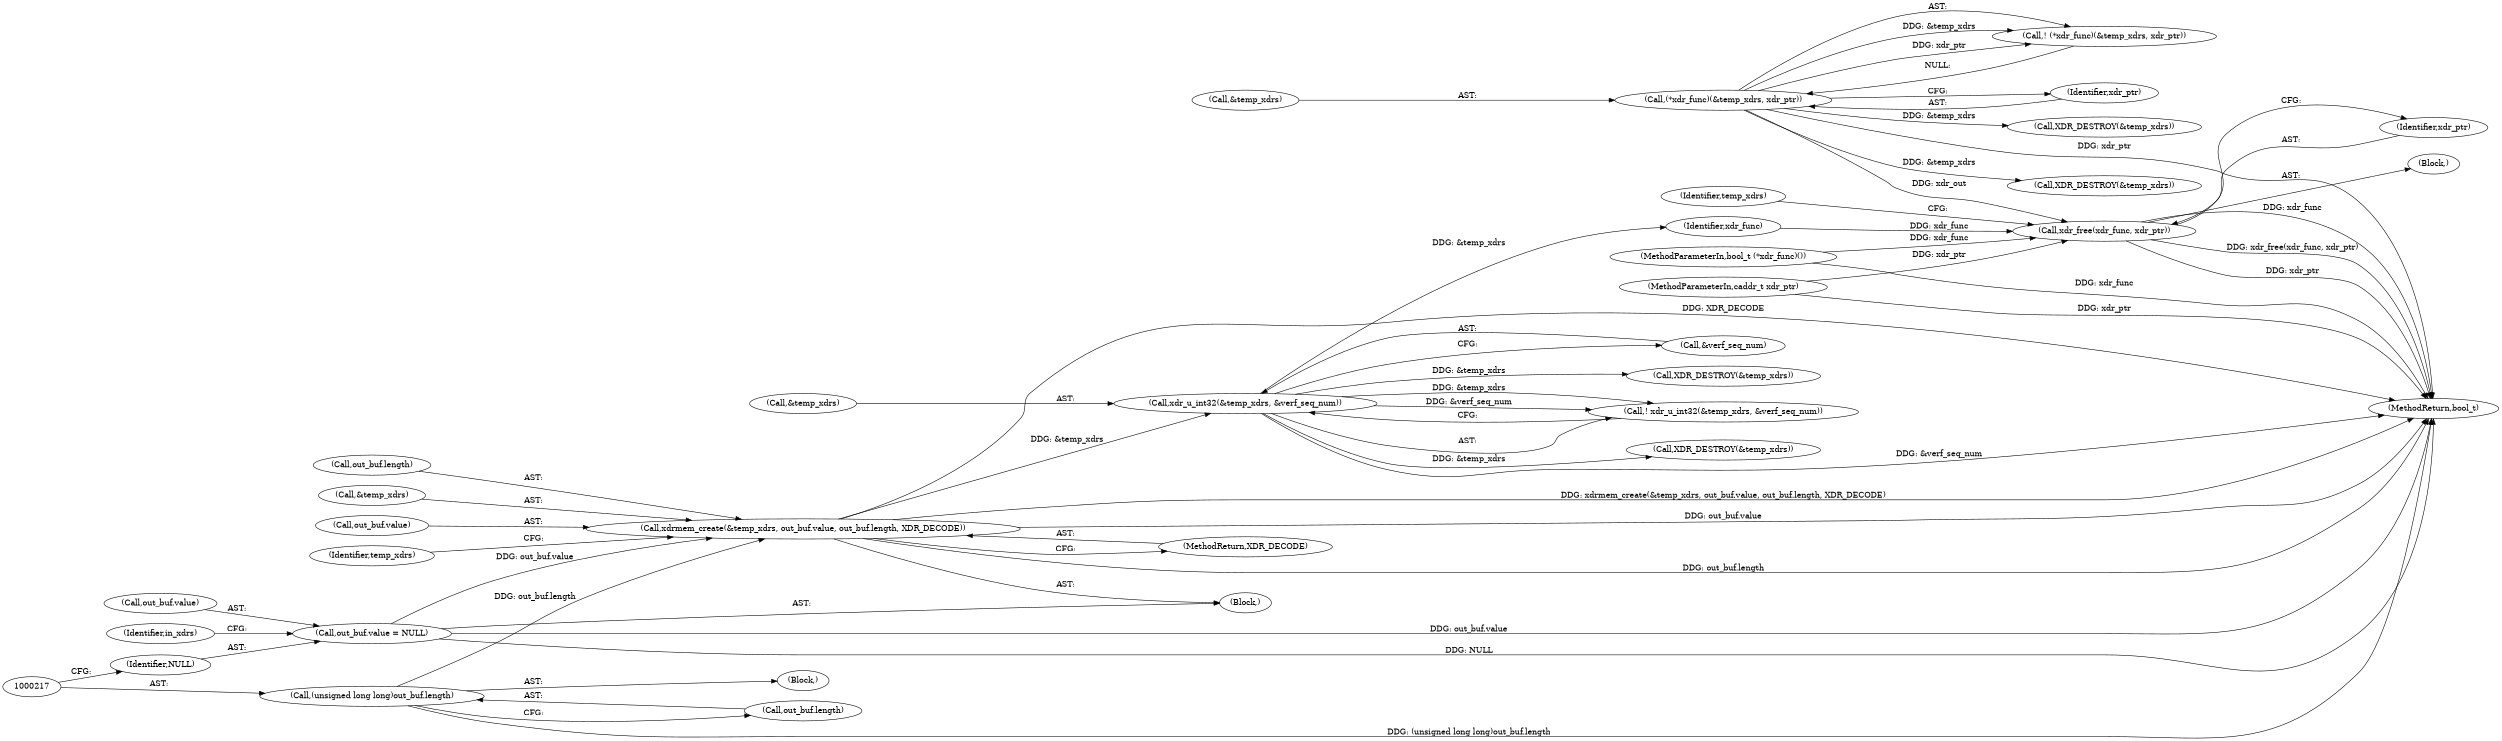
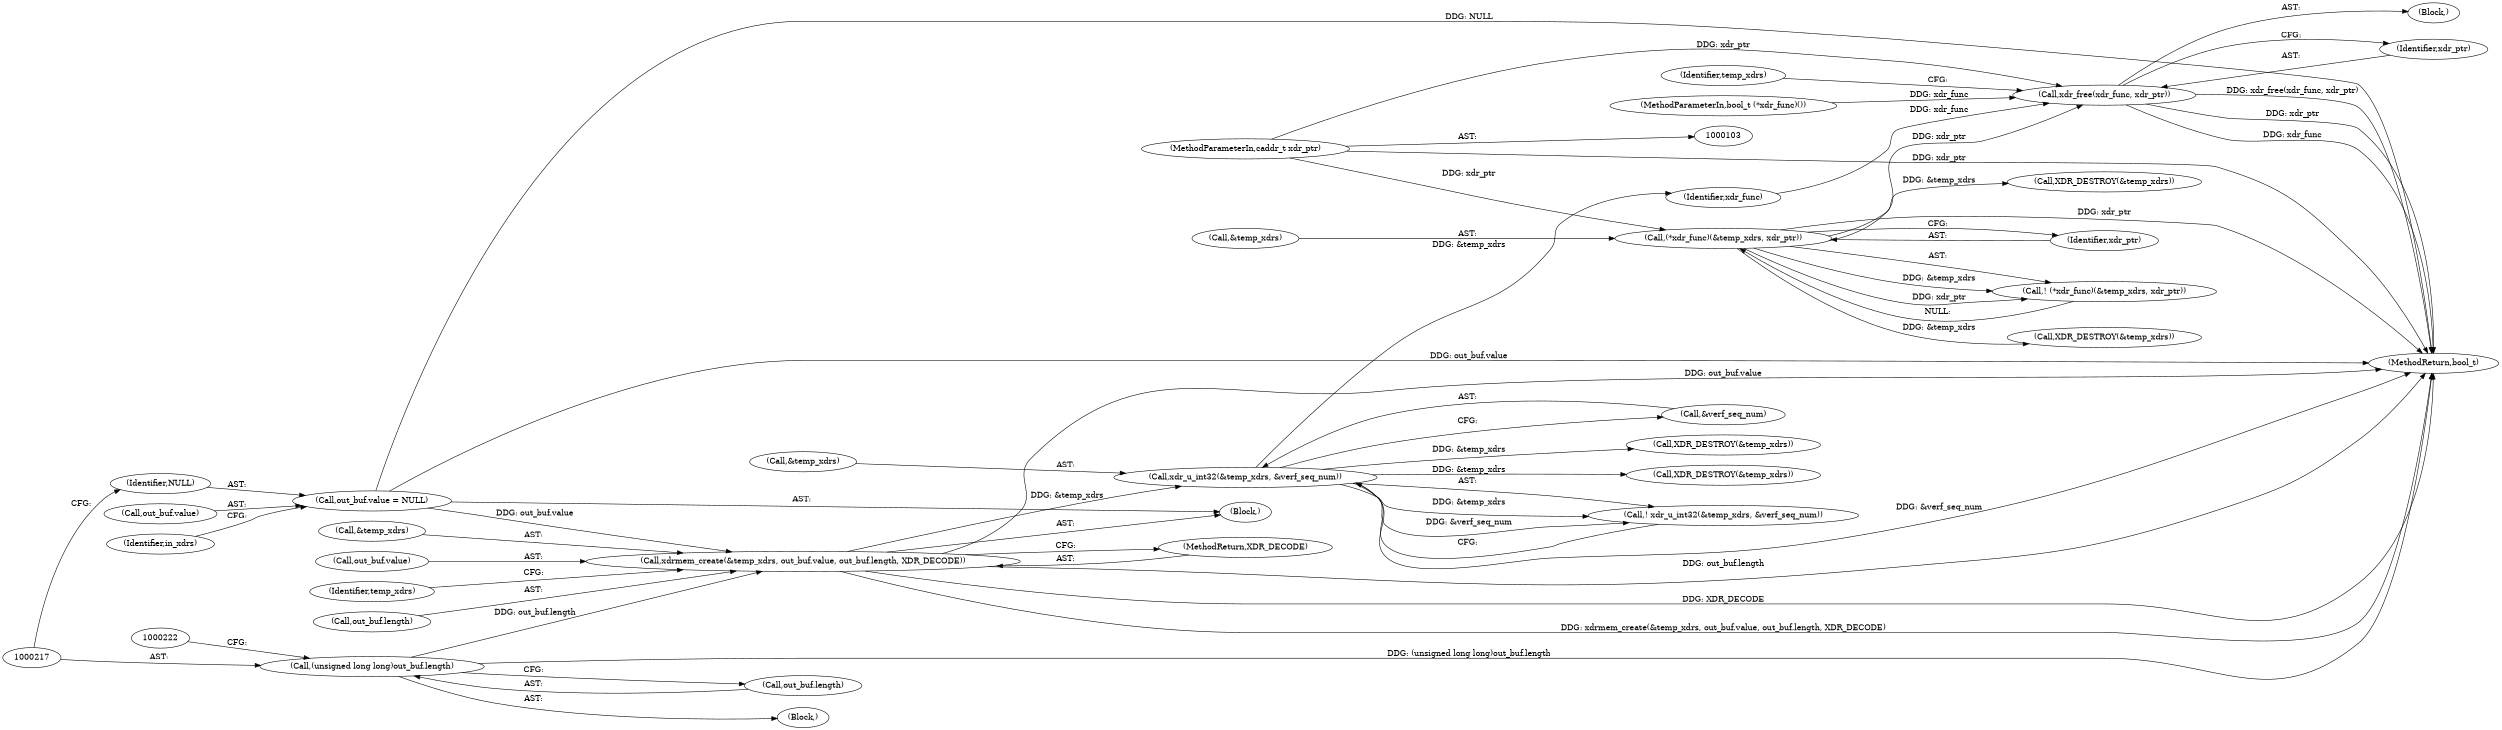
none -> (1723, 136)
(1939, 184) -> (1939, 137)
none -> (1474, 196)
(2136, 297) -> none
none -> (160, 638)
